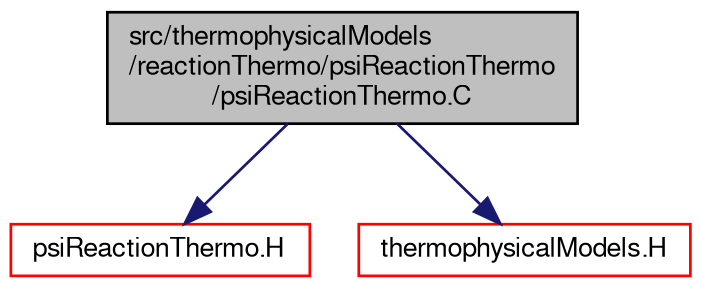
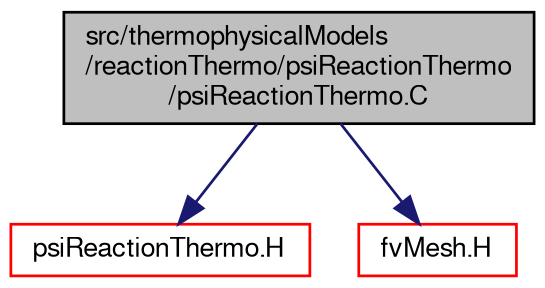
(525, 250) -> (438, 250)
